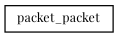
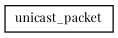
(59, 19) -> (59, 19)
